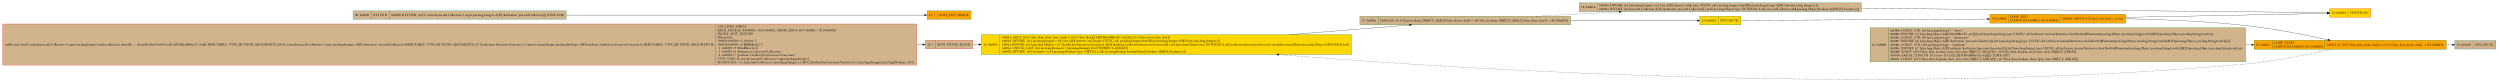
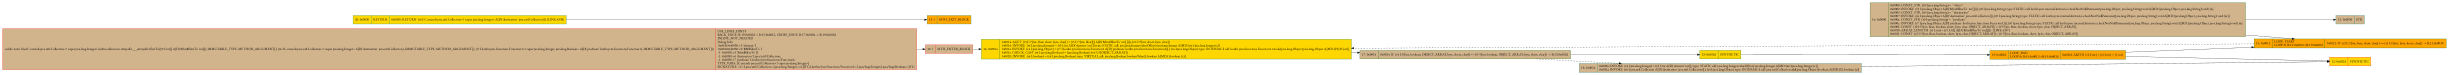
(460, 15) -> (460, 20)
(2449, 45) -> (2290, 20)
(2484, 45) -> (2359, 20)
